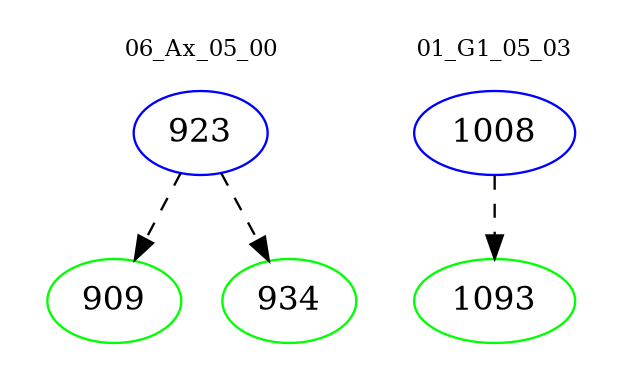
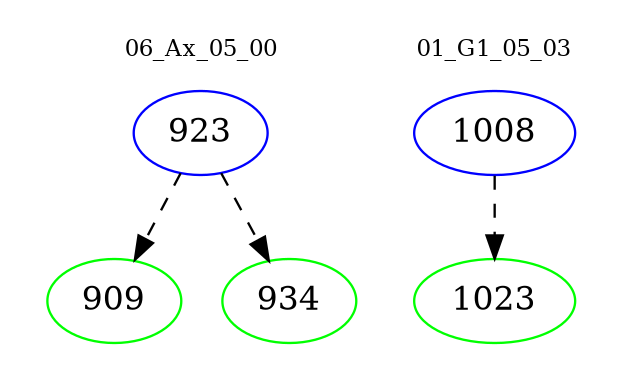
(495, 301) -> (495, 301)
